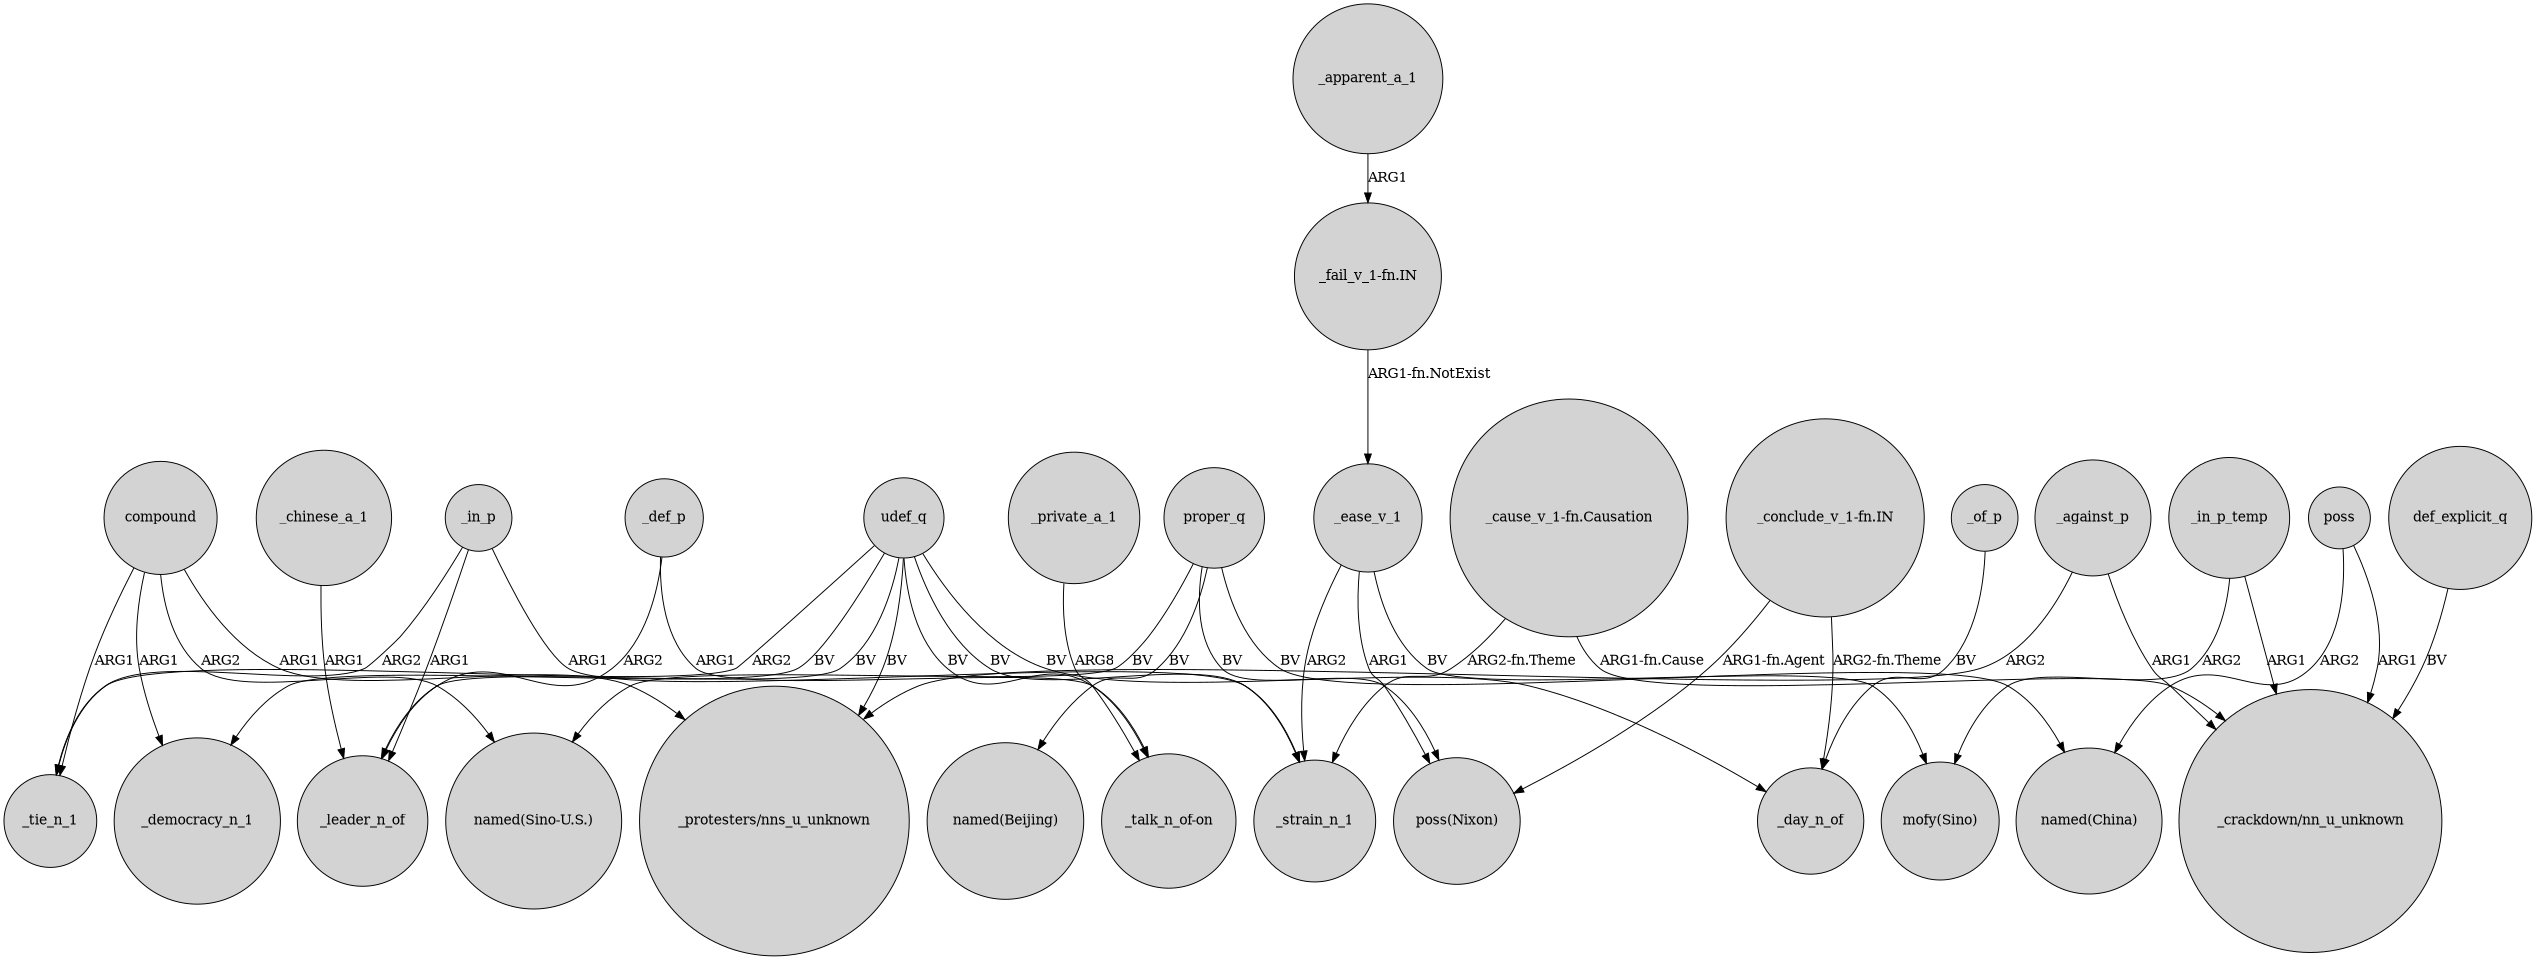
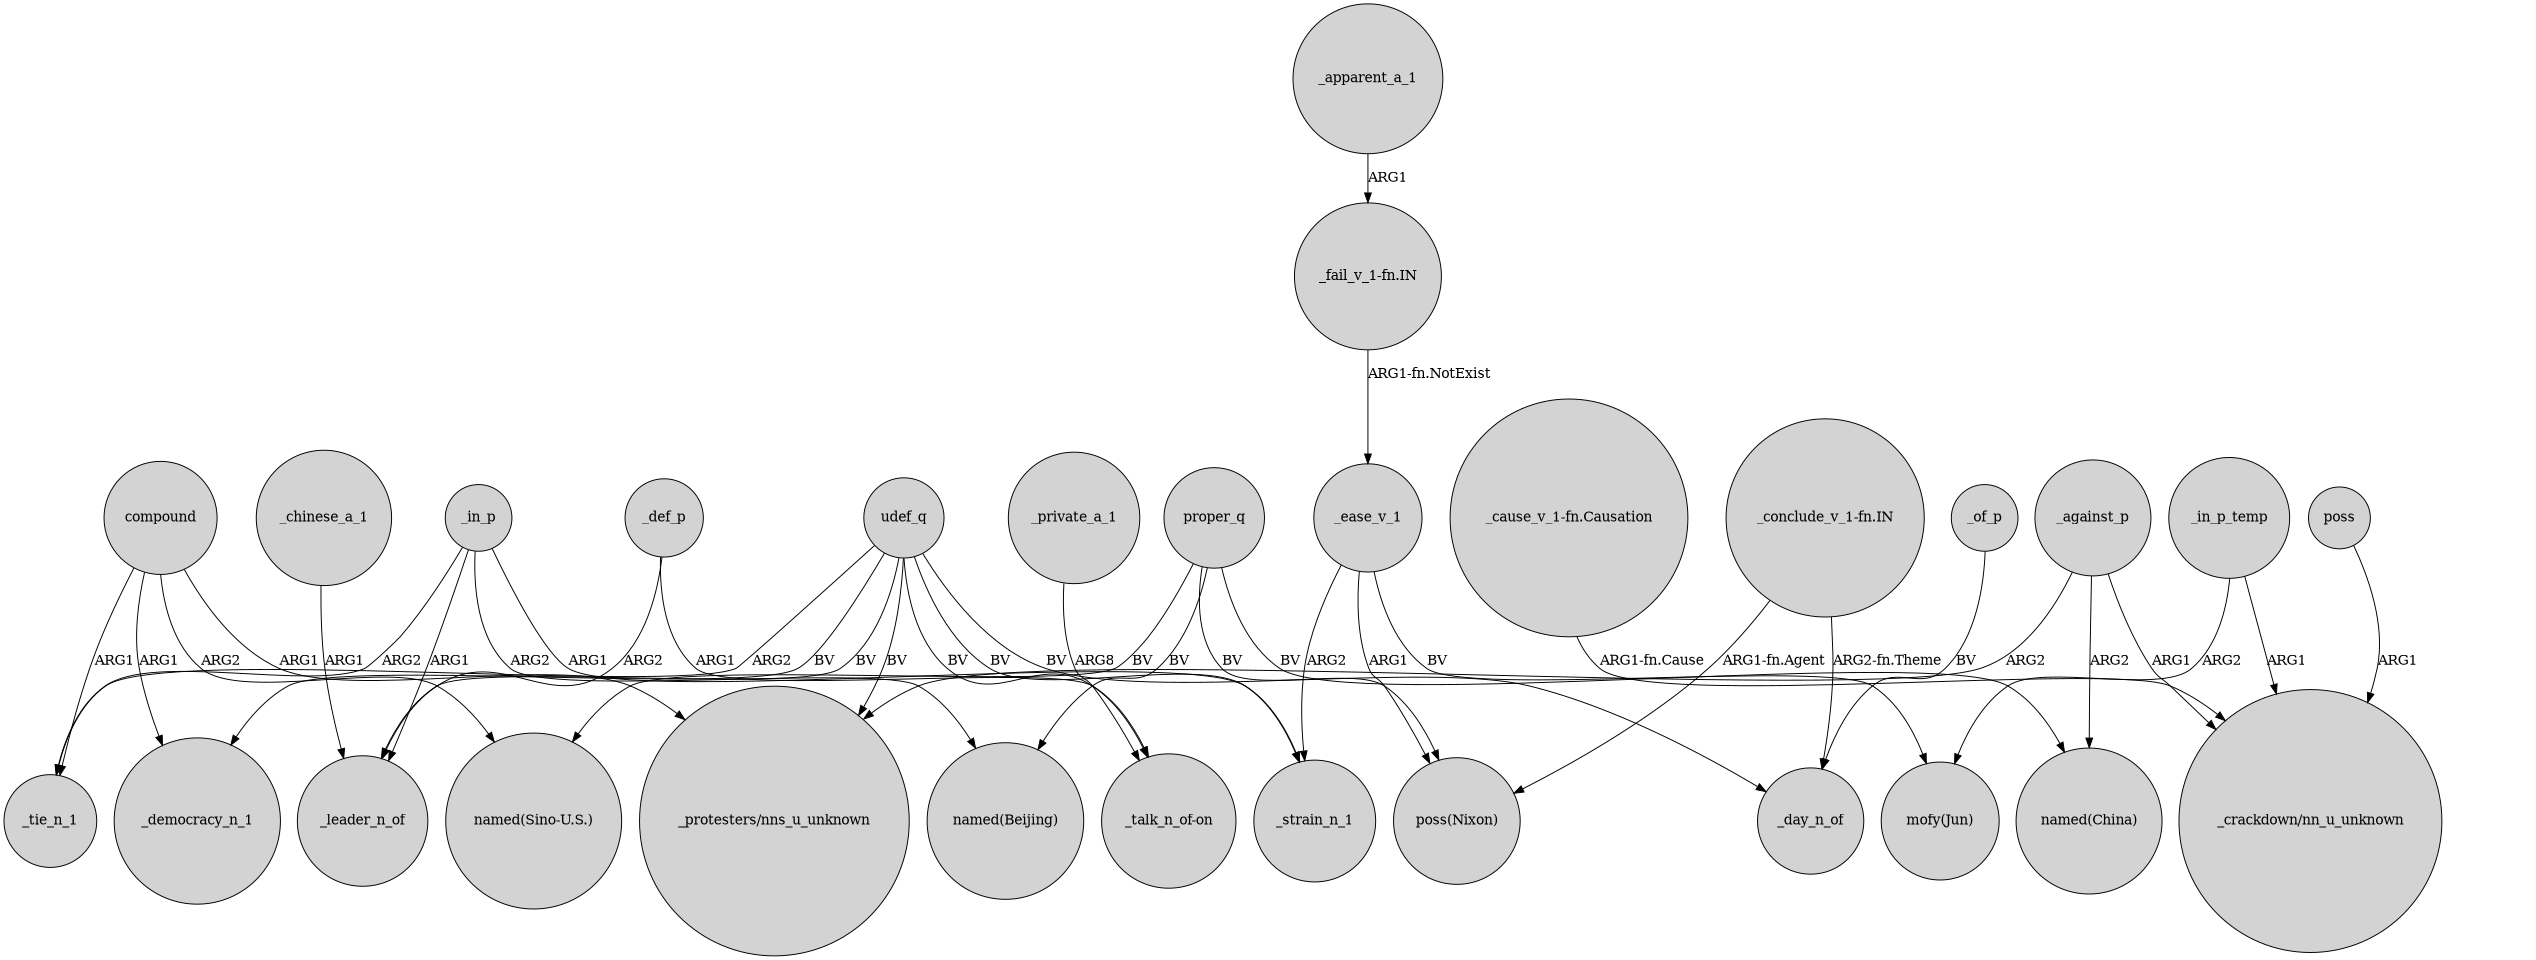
(2460, 518) -> none
none -> (689, 680)
(2266, 684) -> (2090, 657)
(1377, 692) -> none
(1940, 821) -> (1940, 821)
